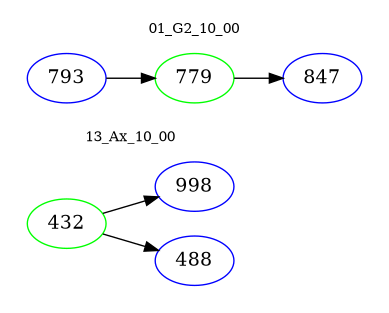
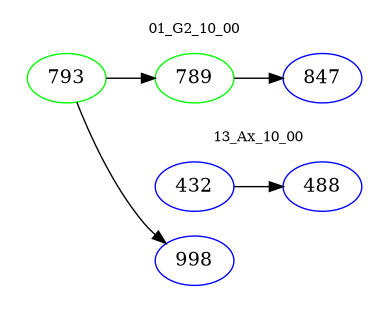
(67, 78) -> (67, 78)
(195, 78) -> (195, 78)
(124, 207) -> (110, 172)
(67, 224) -> (195, 187)
